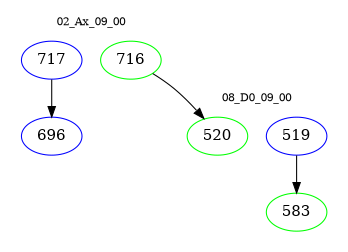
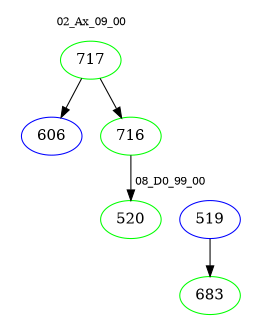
(52, 60) -> (91, 60)
none -> (108, 93)
(257, 99) -> (170, 182)
(52, 136) -> (52, 136)
(297, 212) -> (210, 296)
